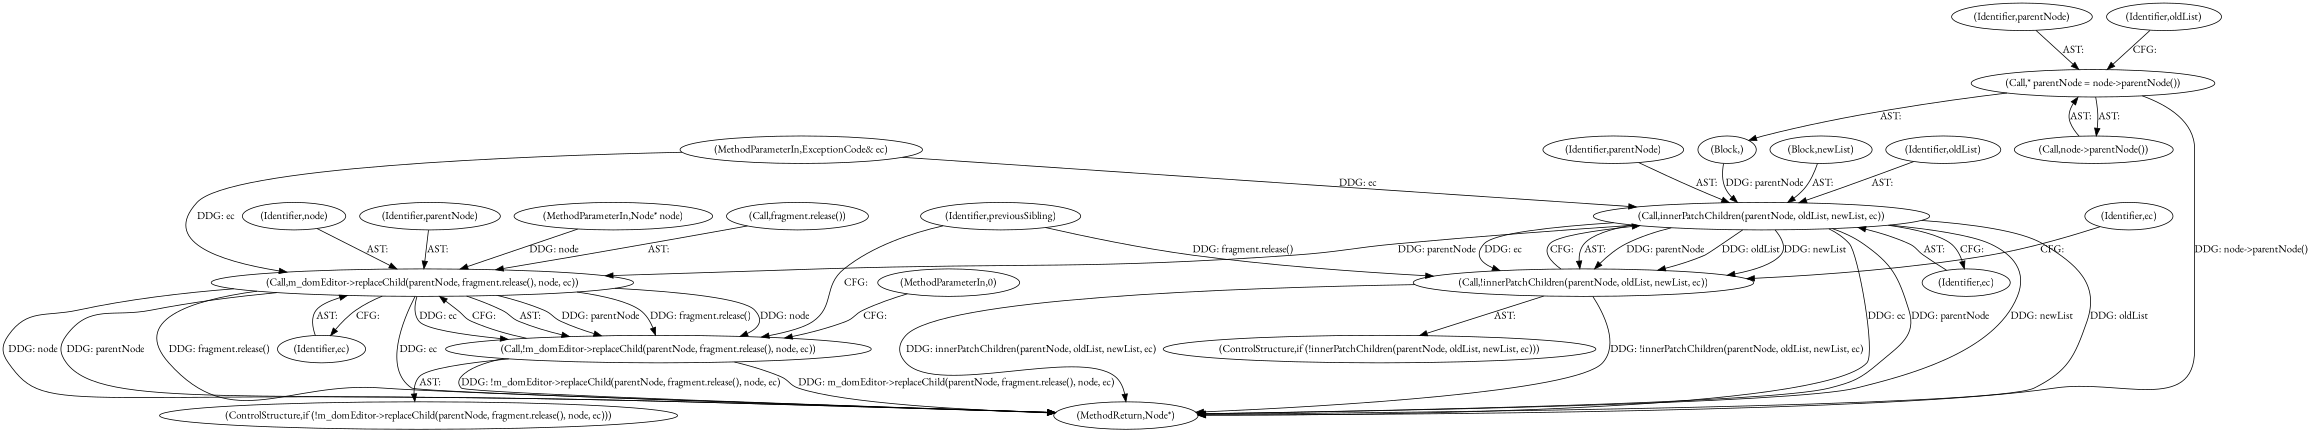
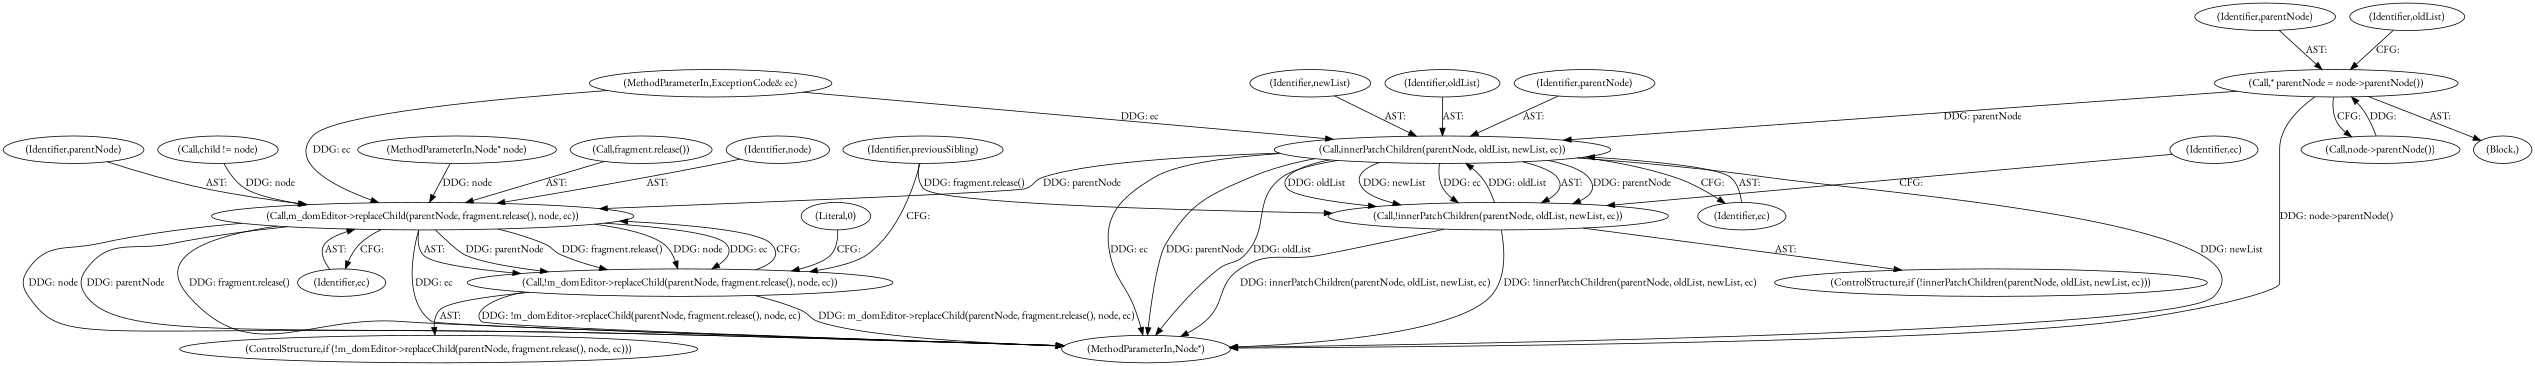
(2082, 116) -> (2385, 116)
(2111, 116) -> (2350, 116)
none -> (218, 150)
(1821, 150) -> (1310, 83)
(1723, 182) -> (1904, 115)
(1563, 249) -> (1517, 183)
(949, 283) -> (836, 216)
(1126, 416) -> (1146, 349)
